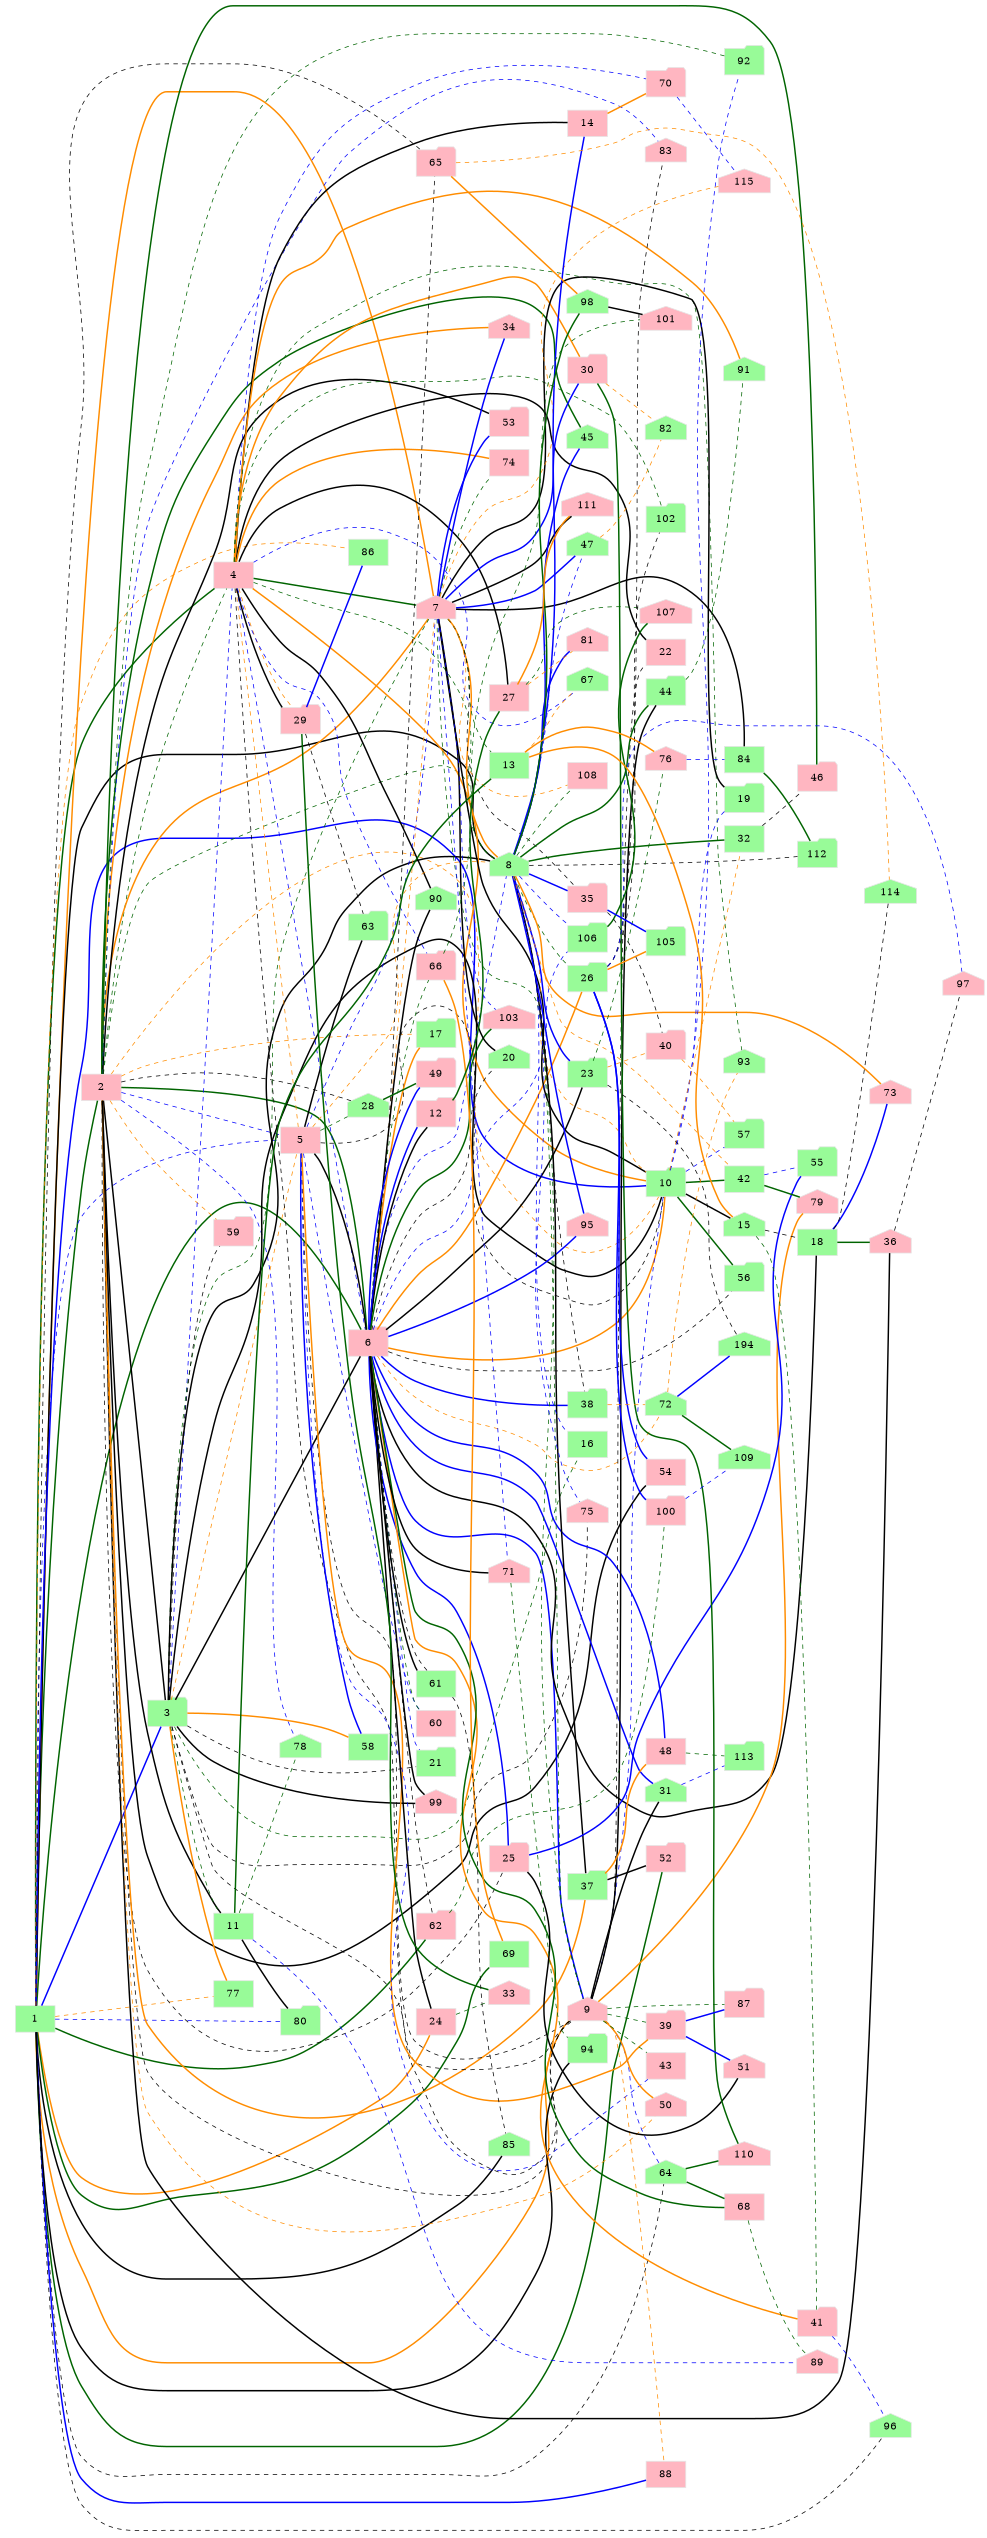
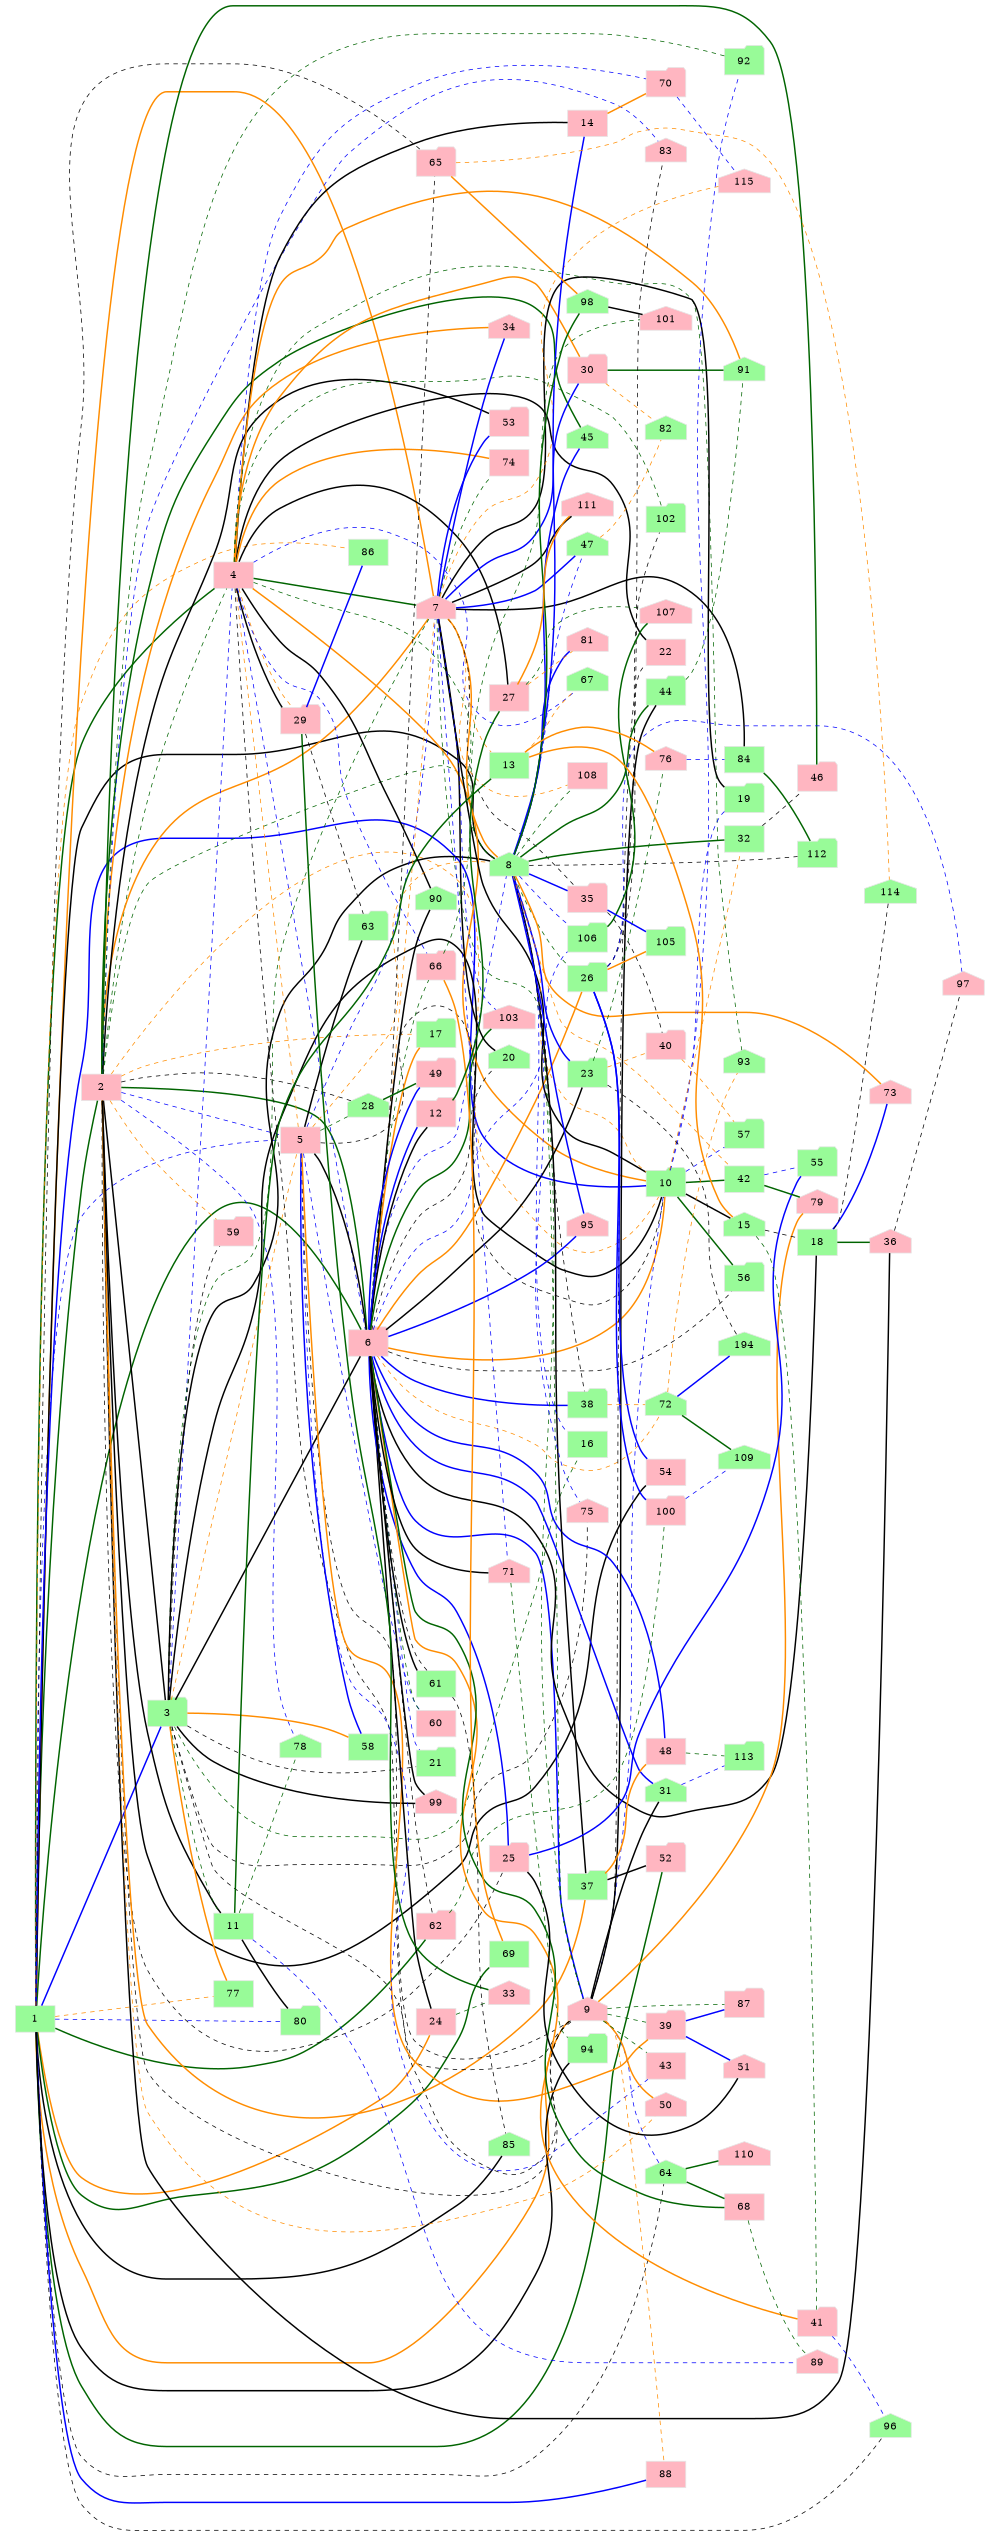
(469, 686) -> (469, 686)
(629, 1327) -> (666, 370)
